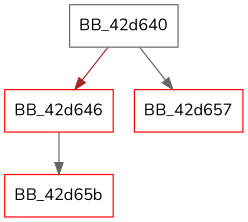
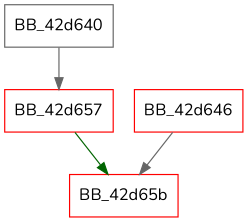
(95, 64) -> none
none -> (88, 149)
